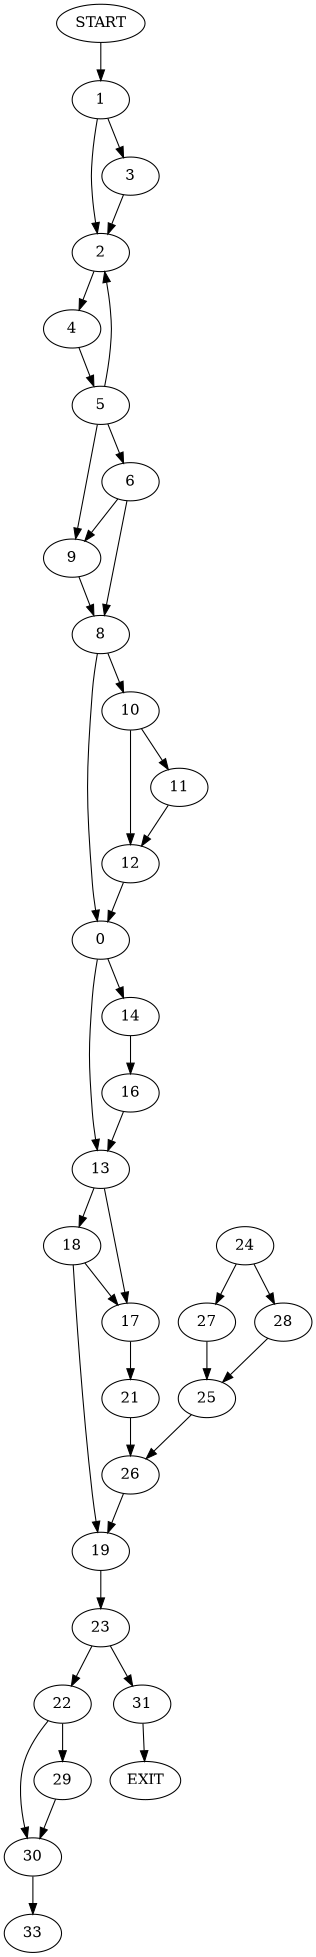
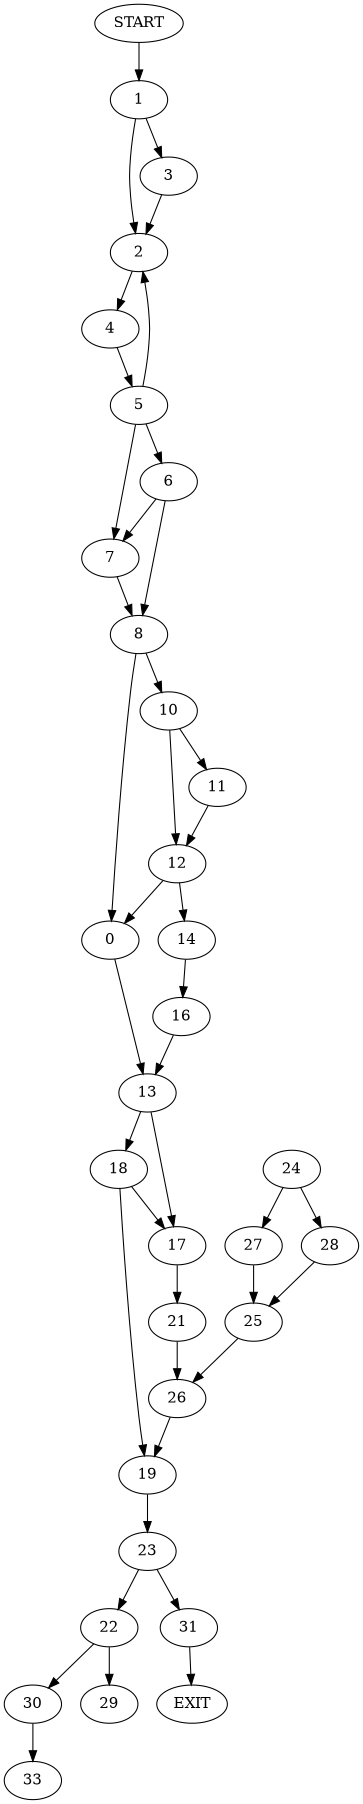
(72, 558) -> (110, 558)
(114, 973) -> (181, 896)
(50, 1814) -> none
